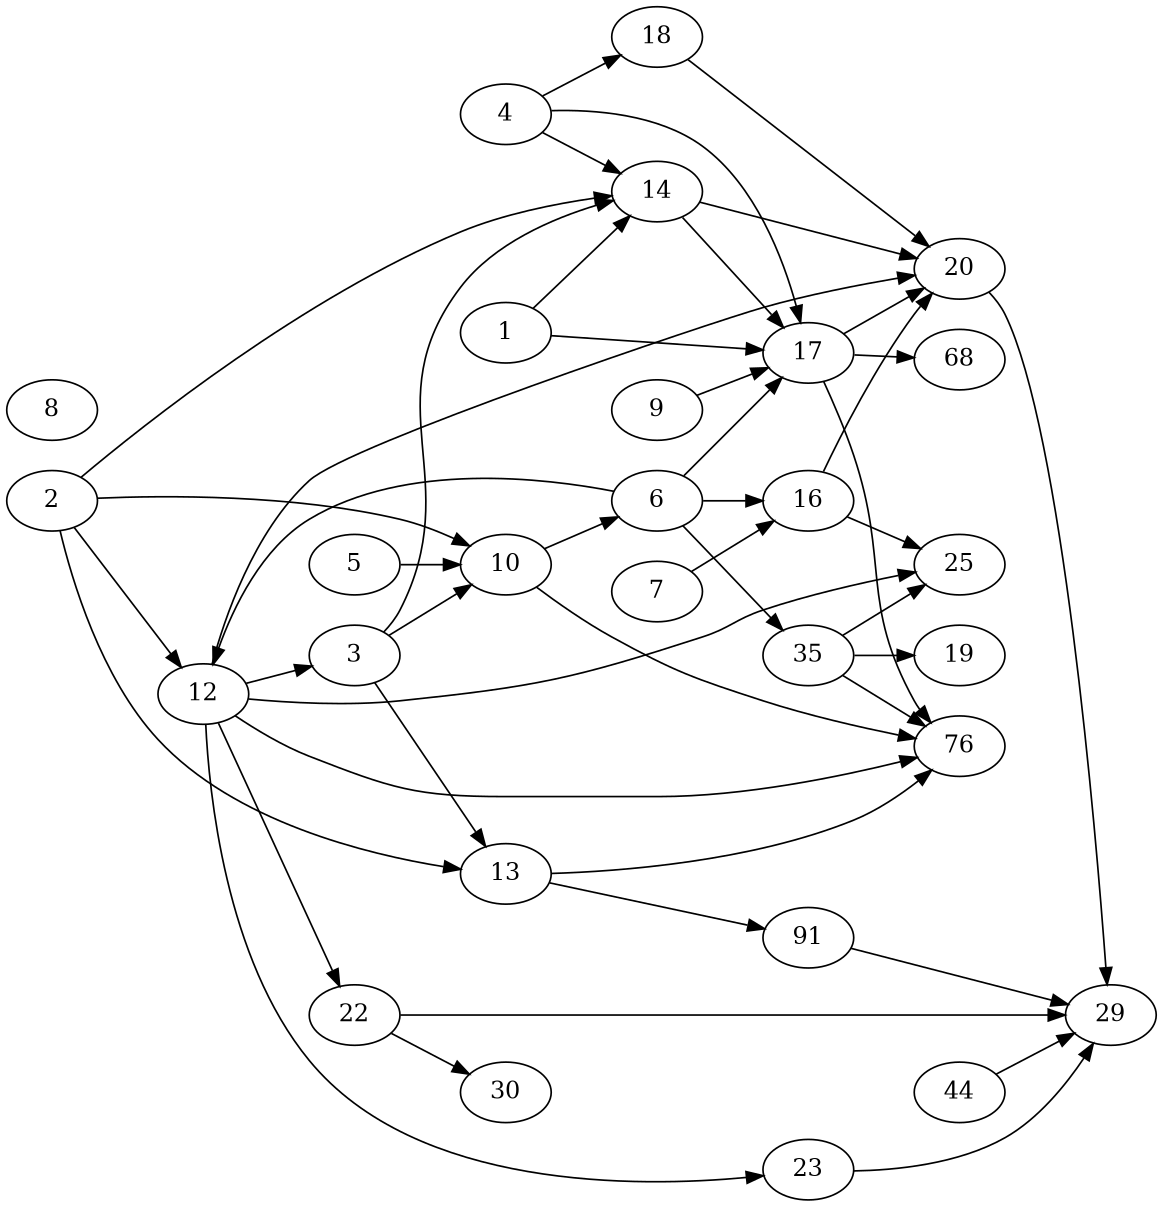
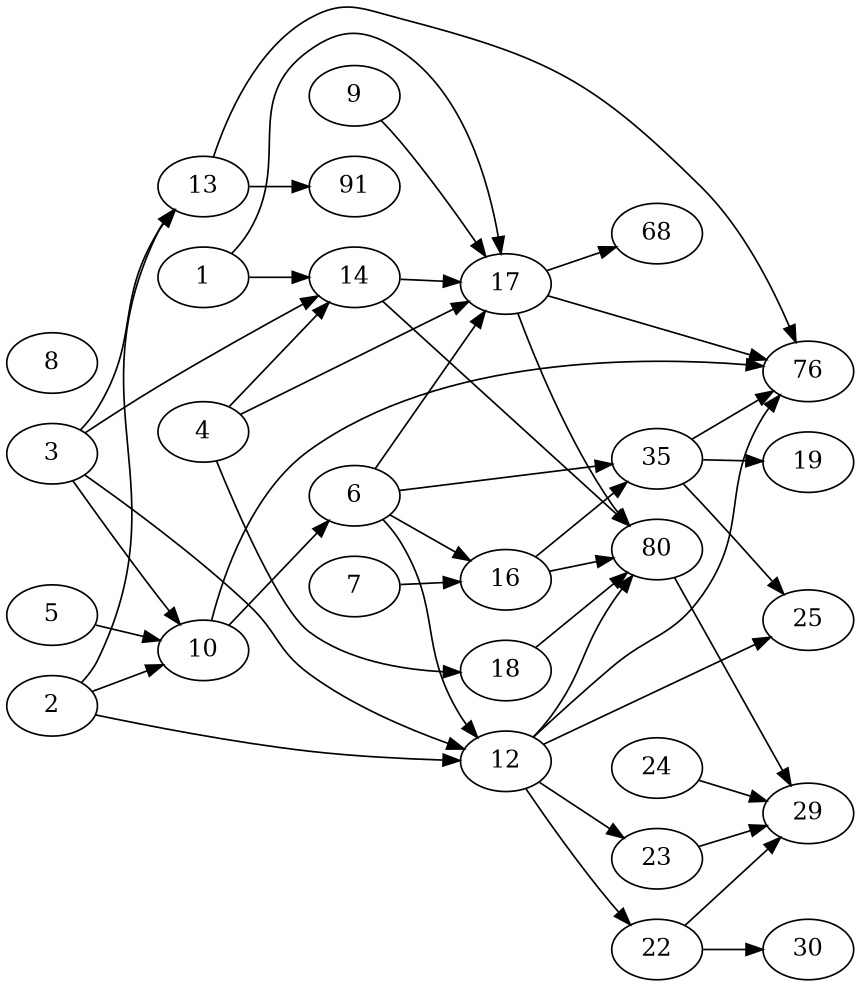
(960, 269) -> (657, 550)
(321, 304) -> none
(882, 532) -> (575, 525)
(271, 677) -> (262, 619)
(951, 974) -> none
(960, 1092) -> (657, 768)
